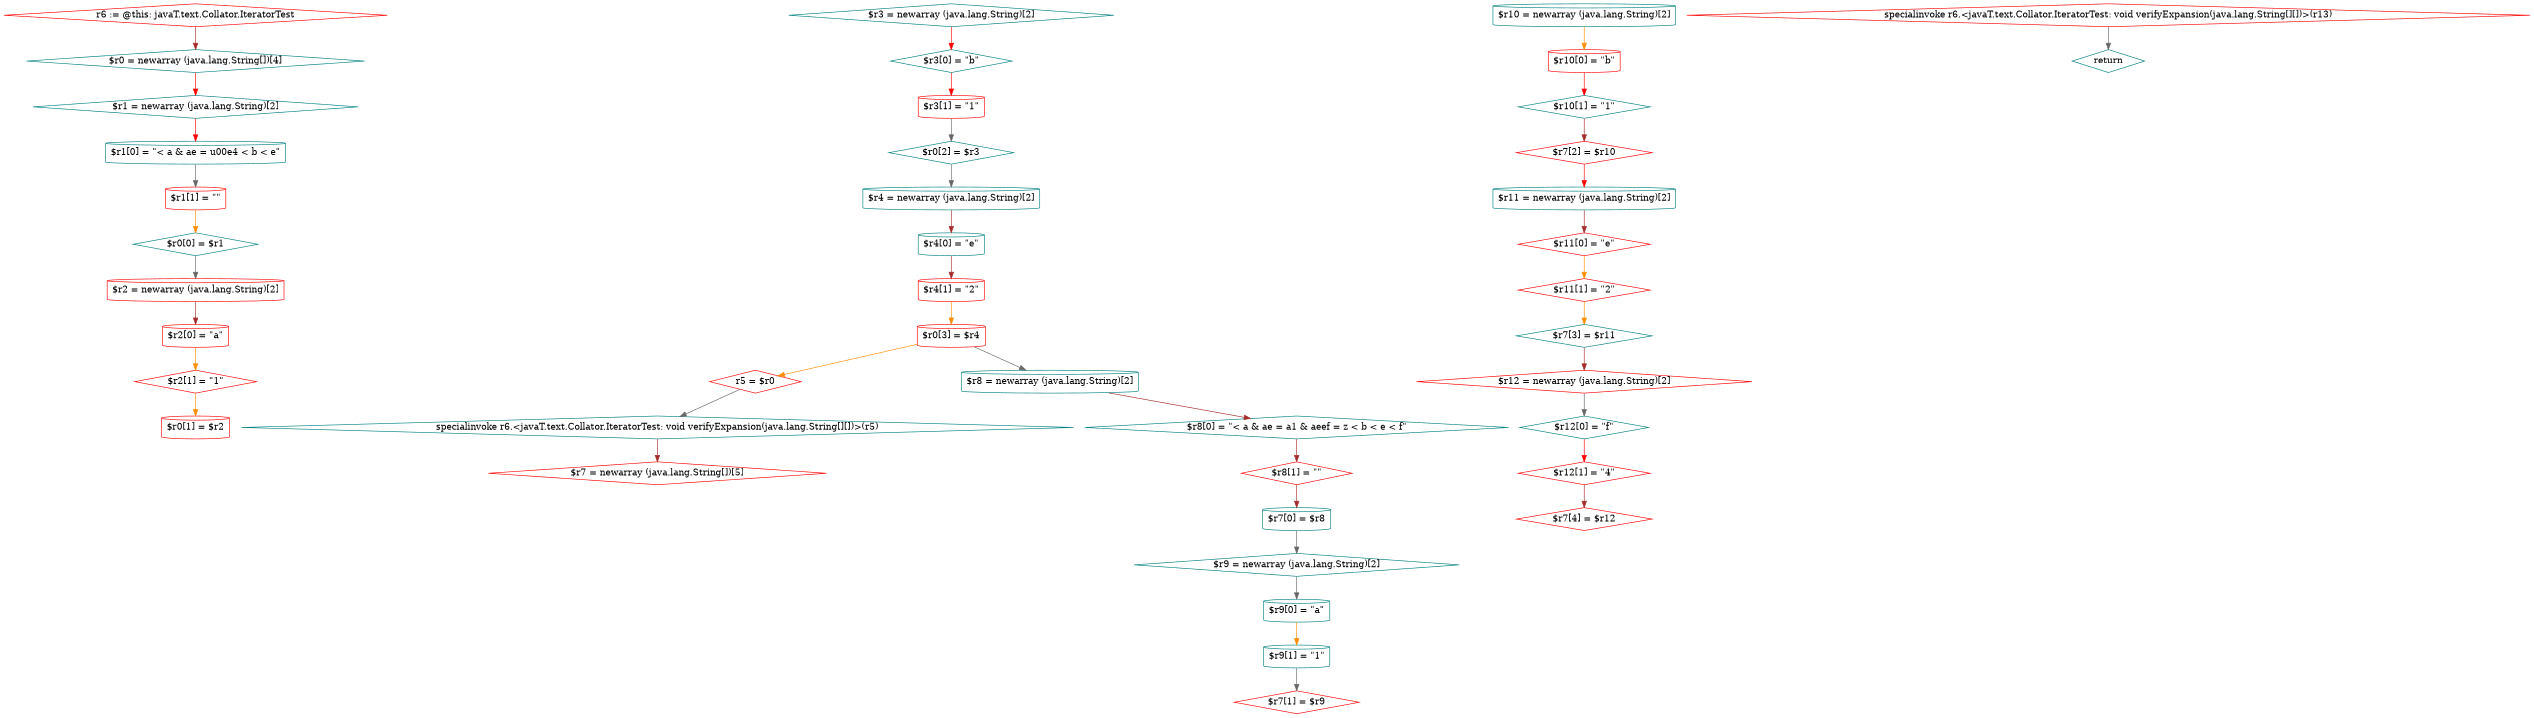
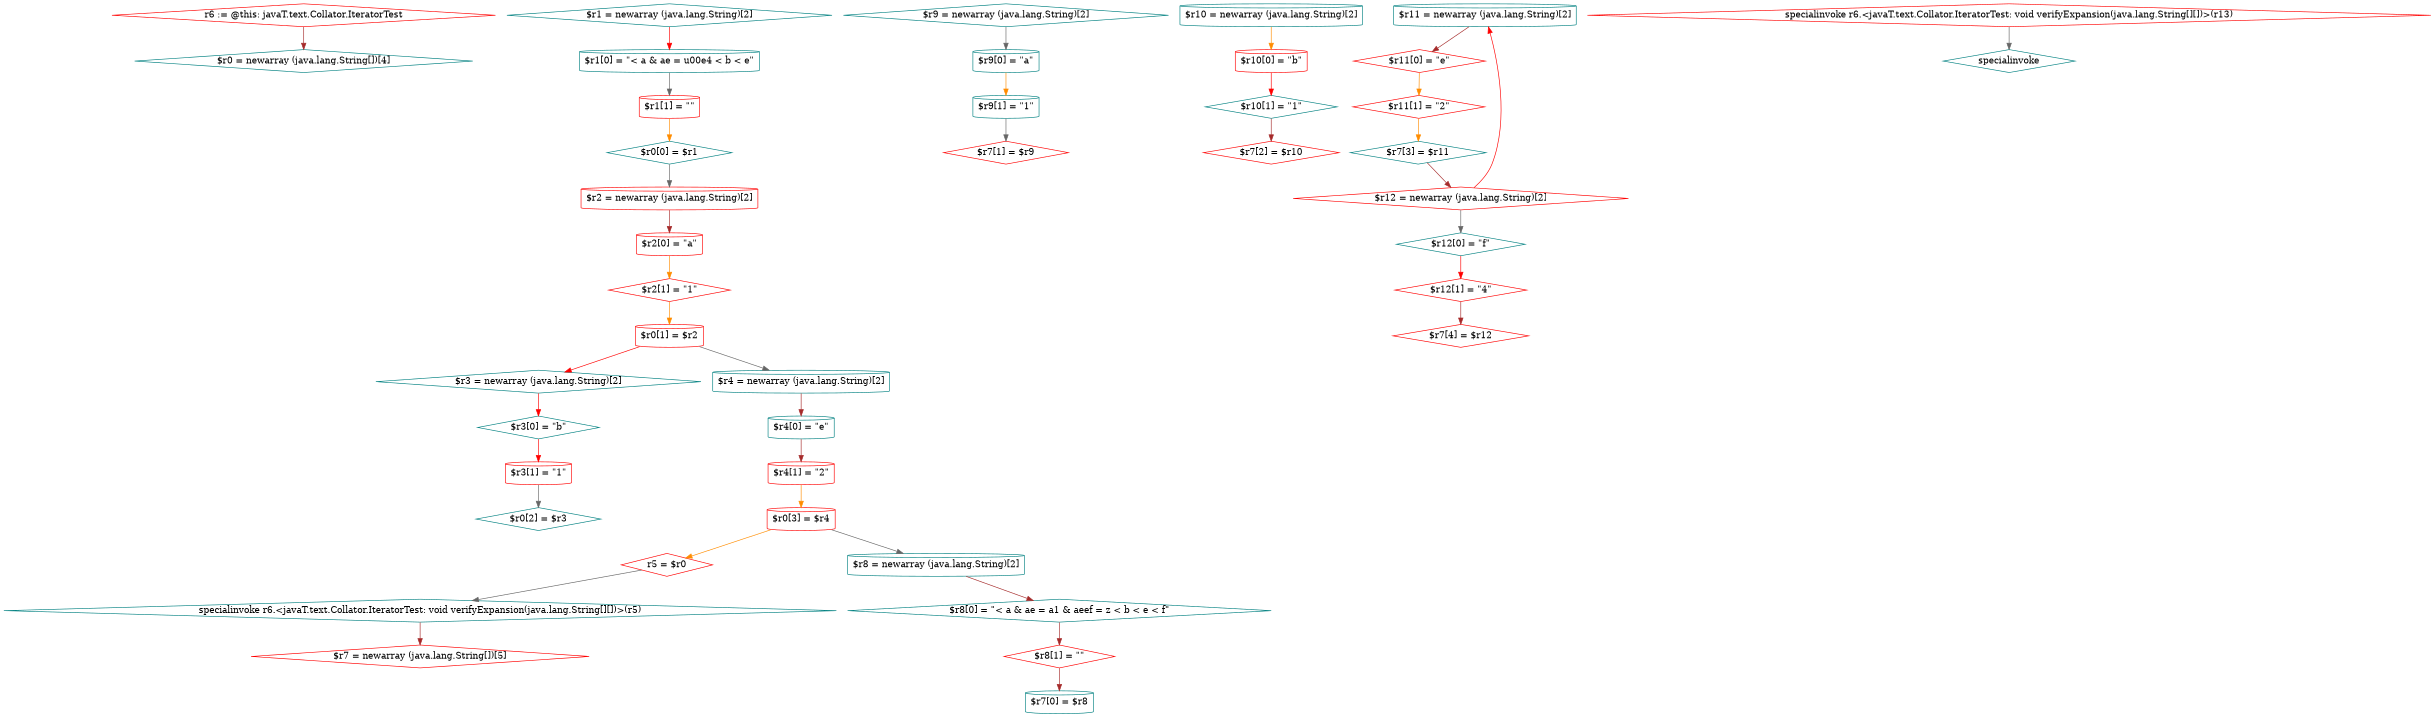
(2108, 61) -> (2009, 61)
(196, 81) -> none
(951, 172) -> (731, 357)
(1584, 172) -> (1501, 114)
none -> (605, 358)
(1297, 539) -> none
